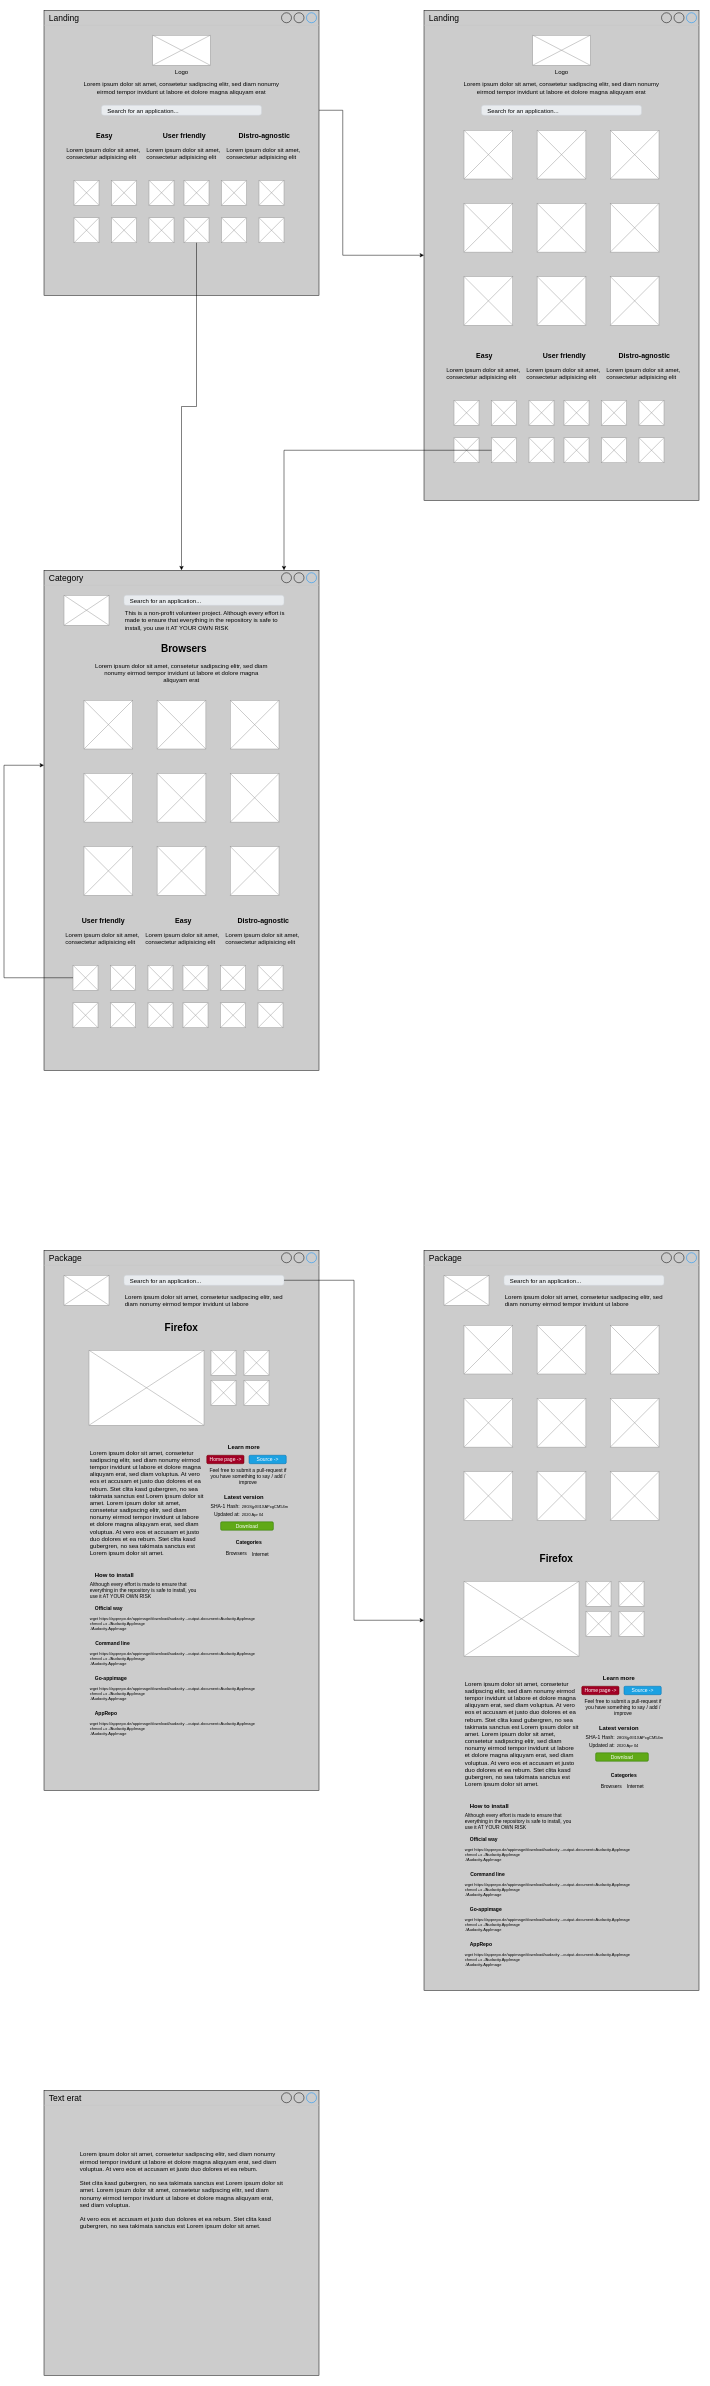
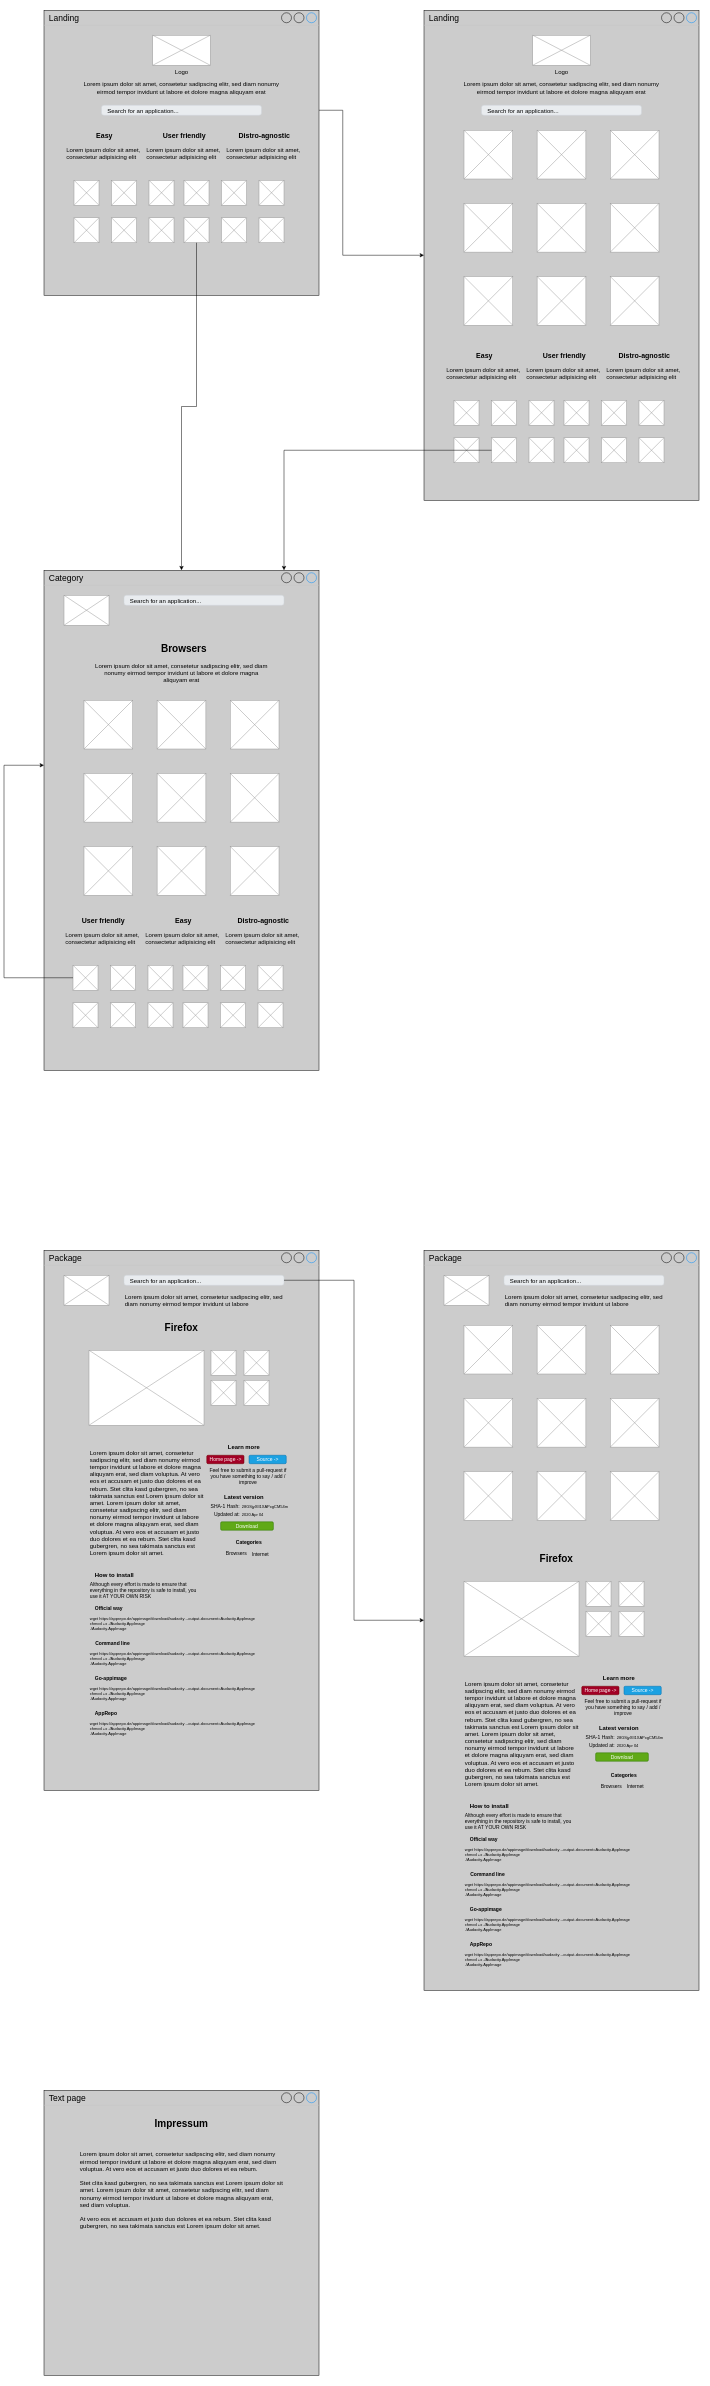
(209, 620) -> none
(69, 2099) -> (69, 2099)
none -> (181, 2123)
